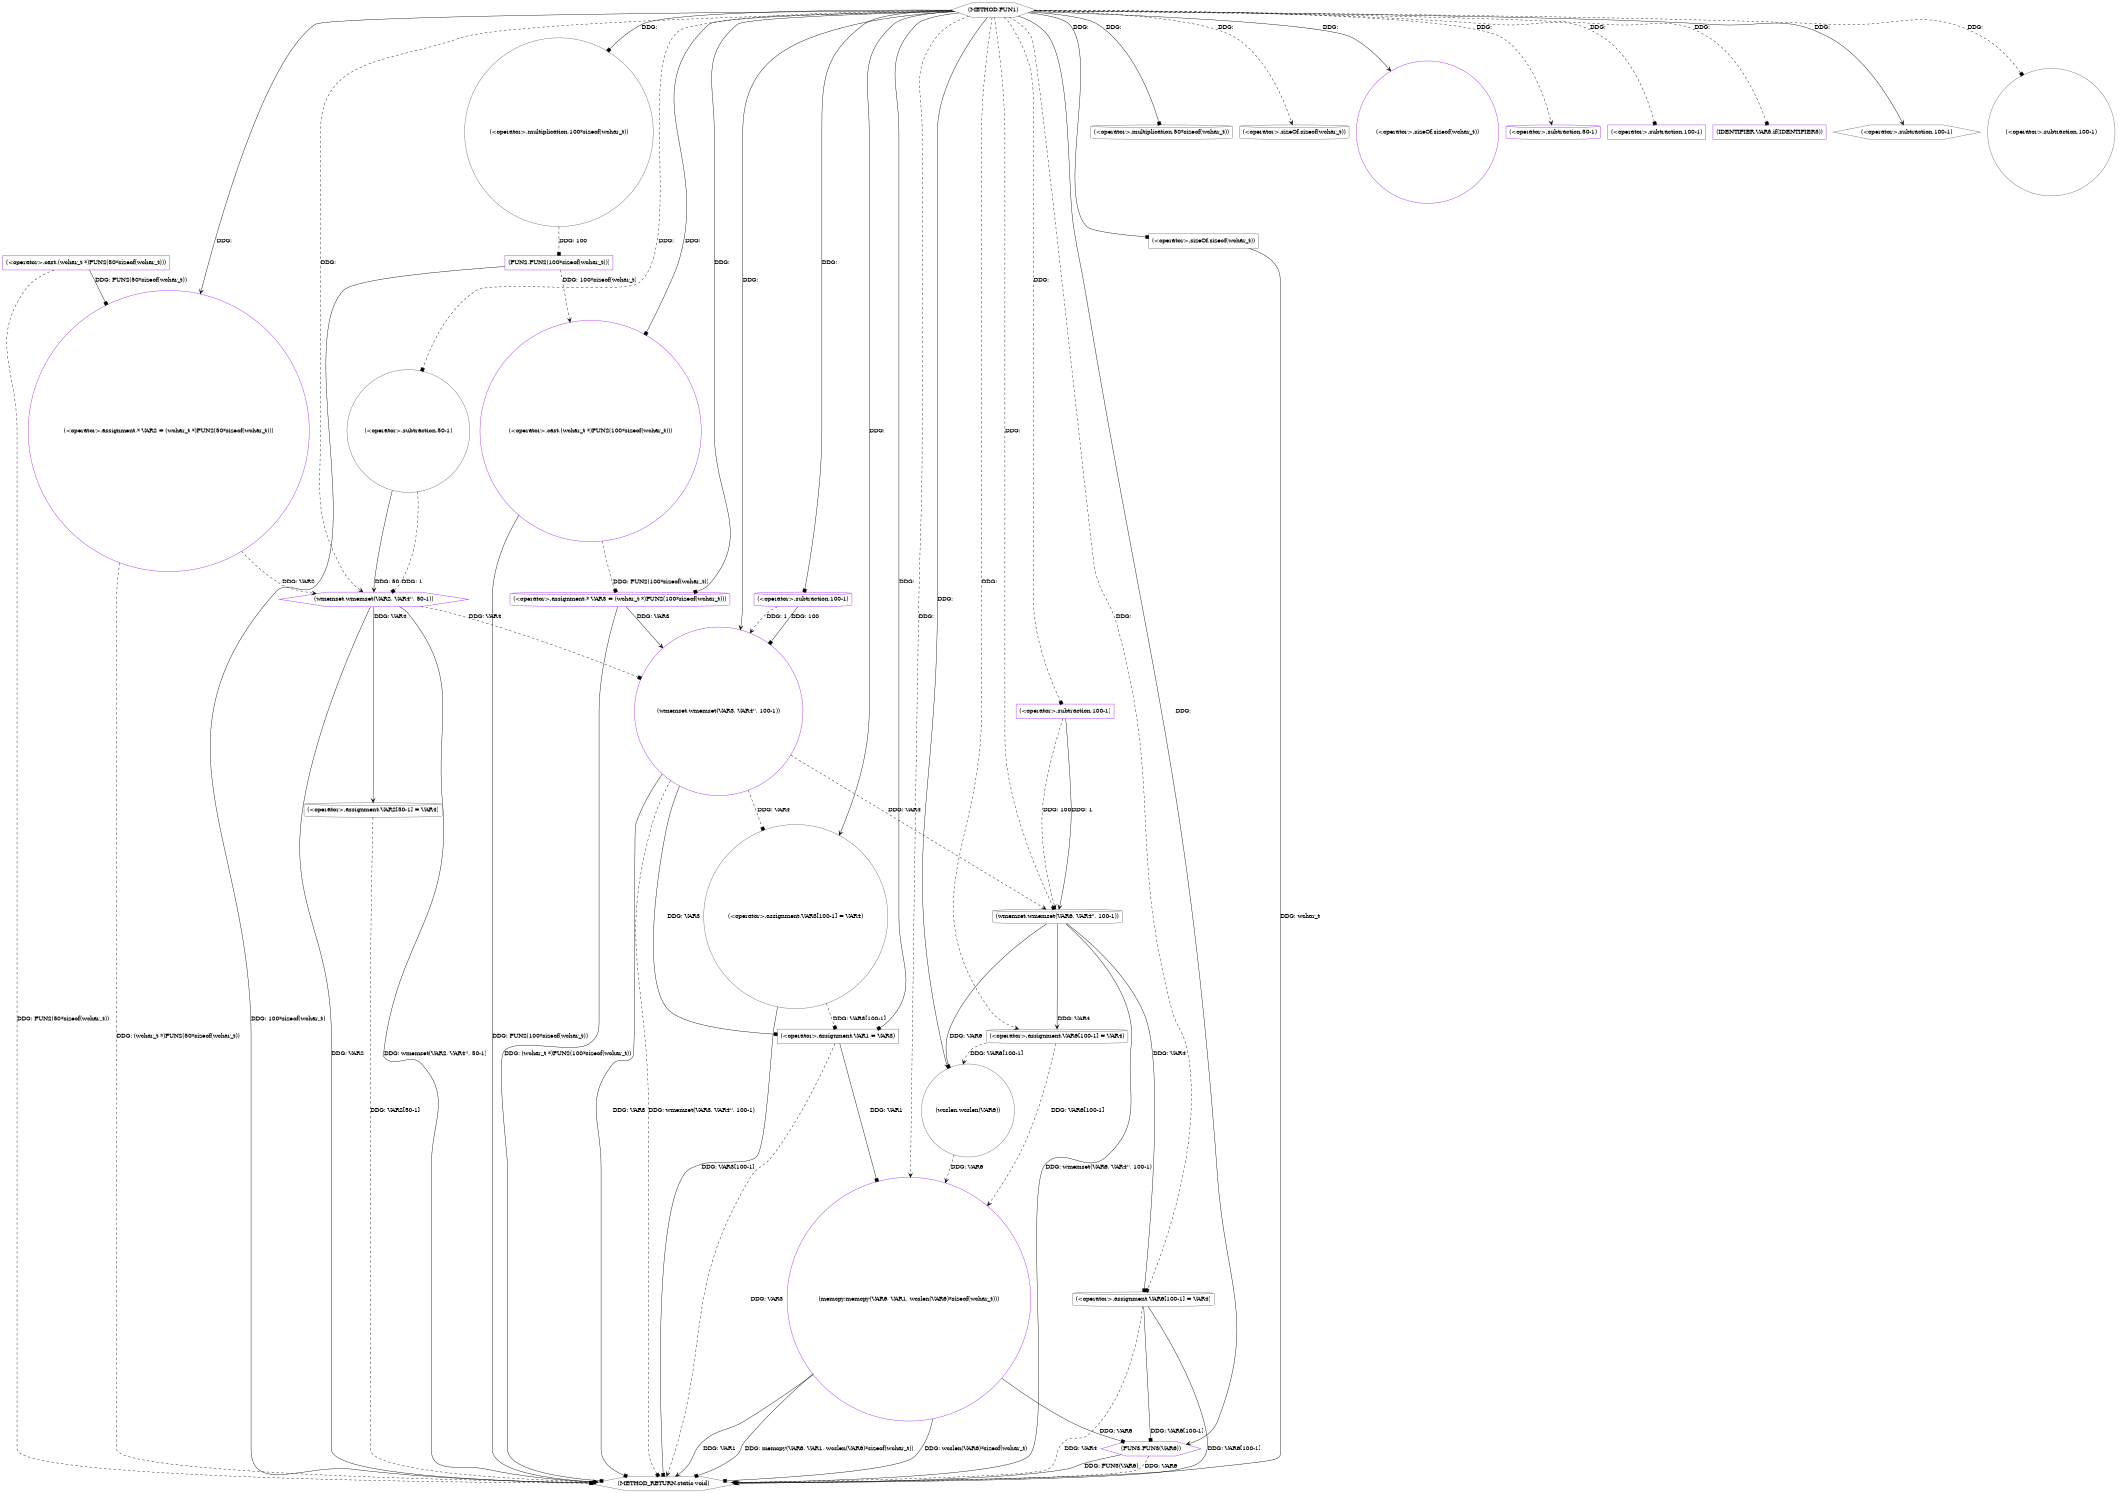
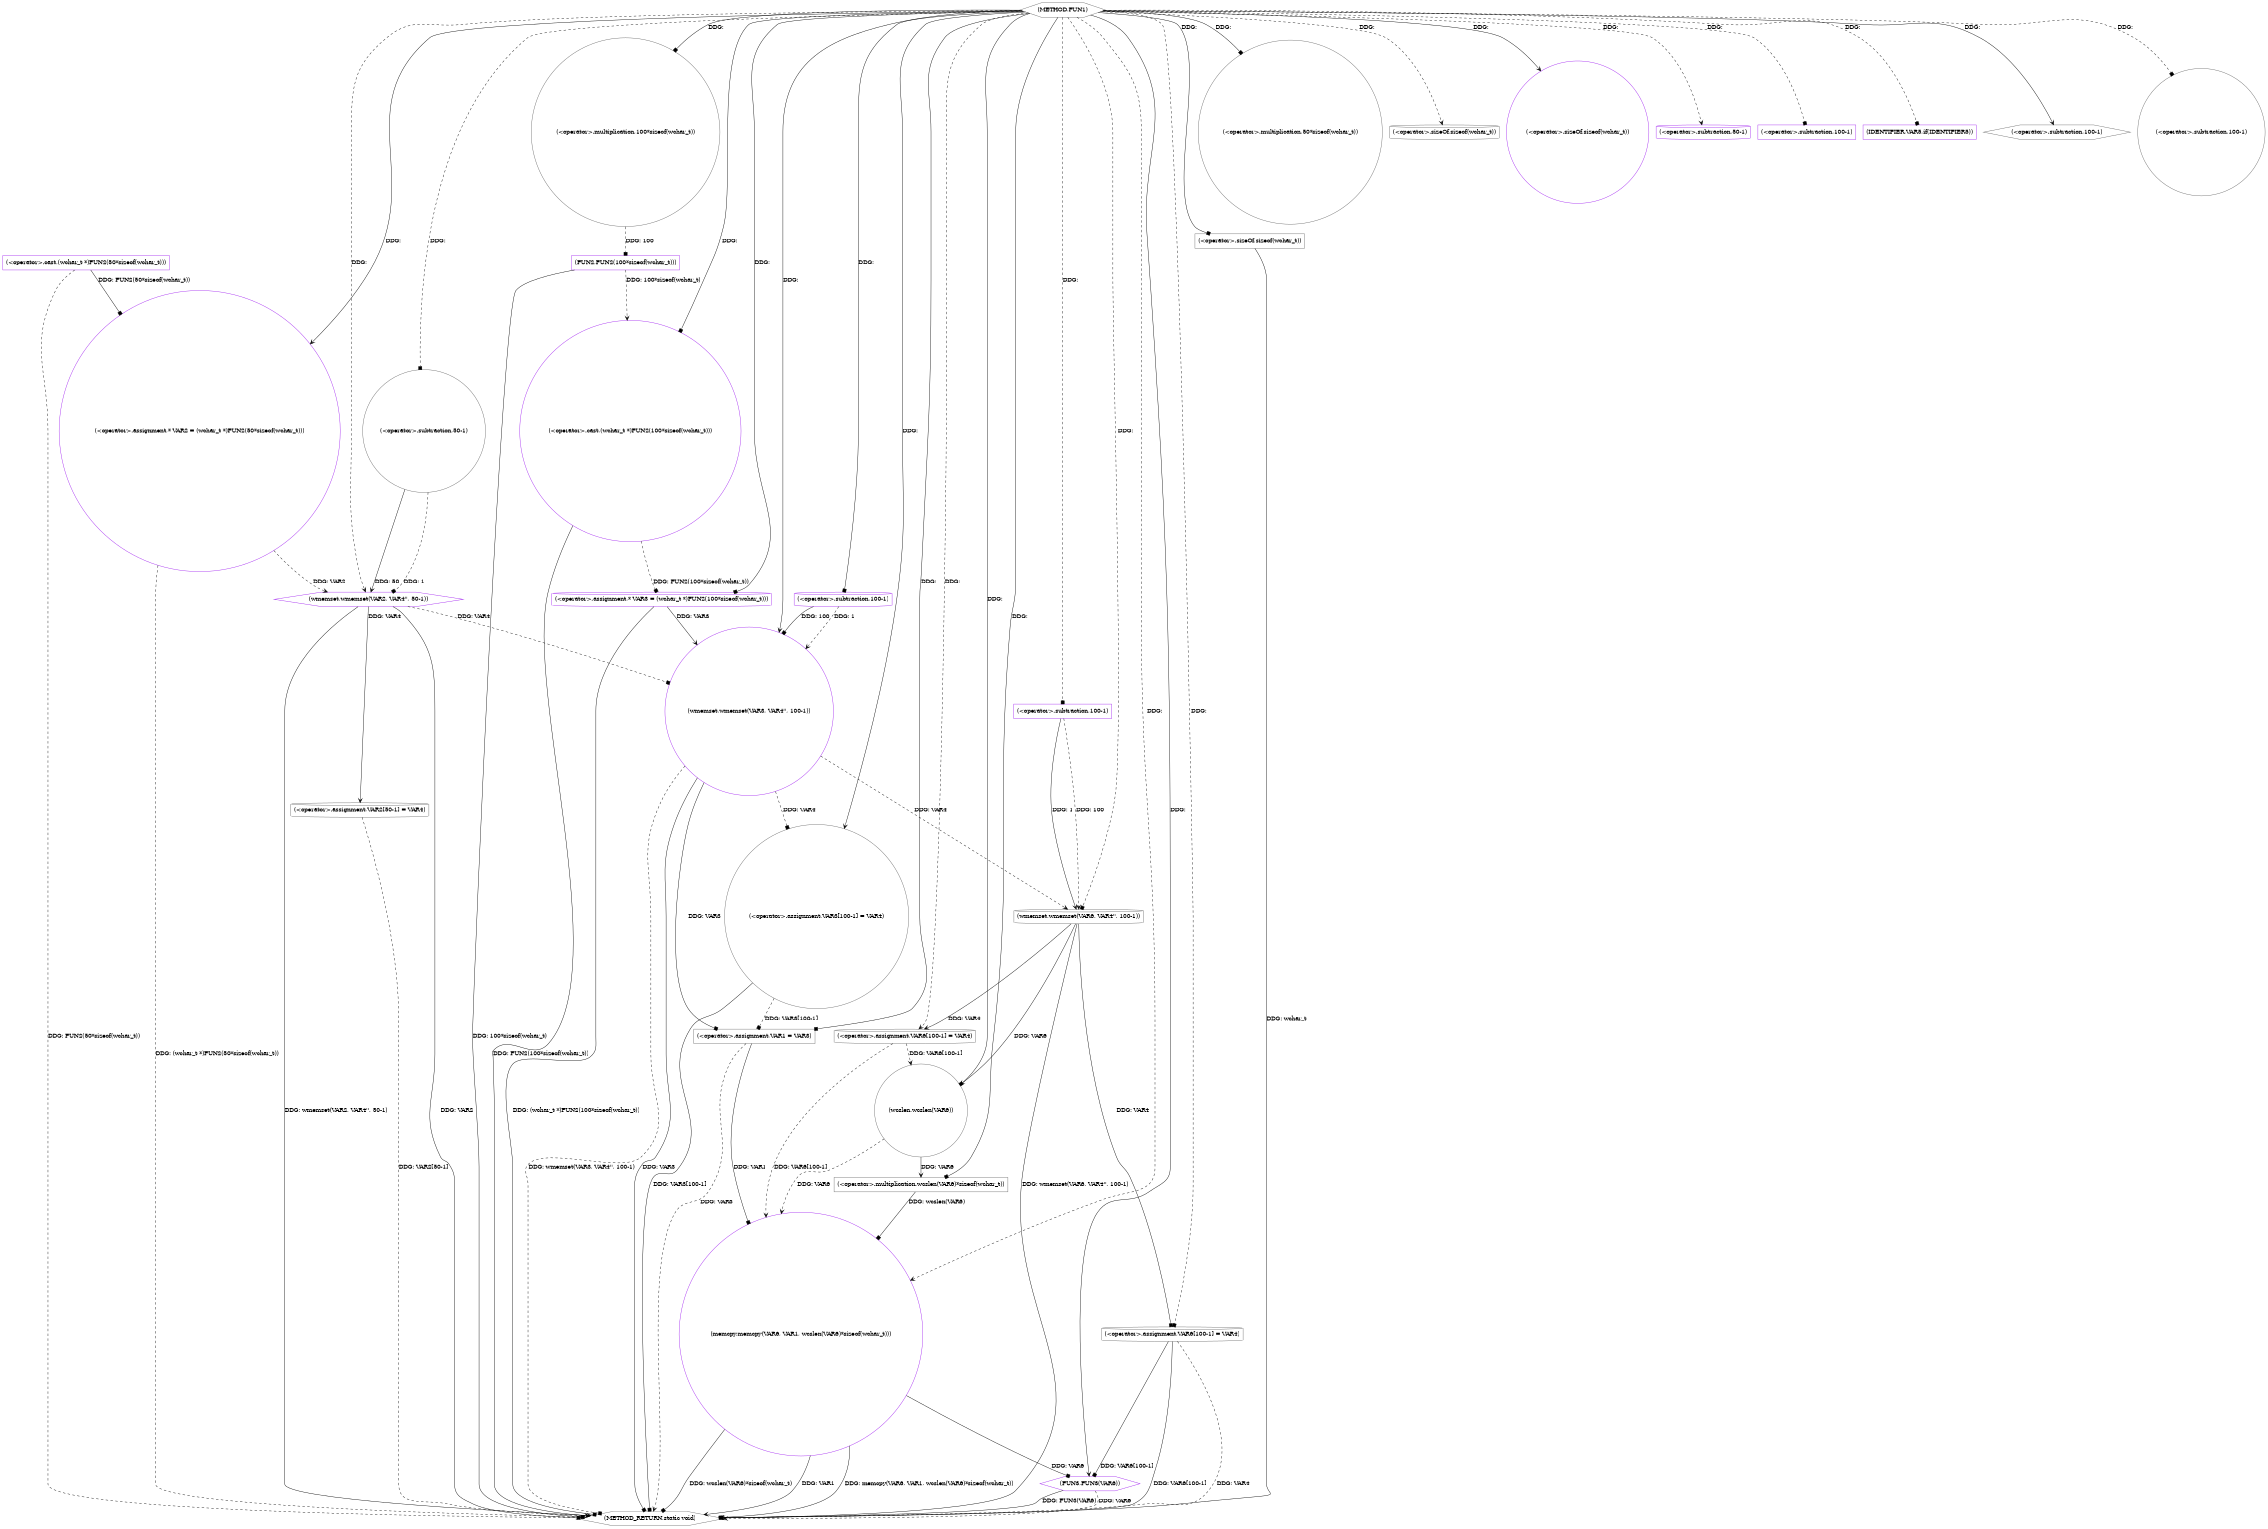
(1161, 132) -> (1290, 132)
none -> (921, 1185)
